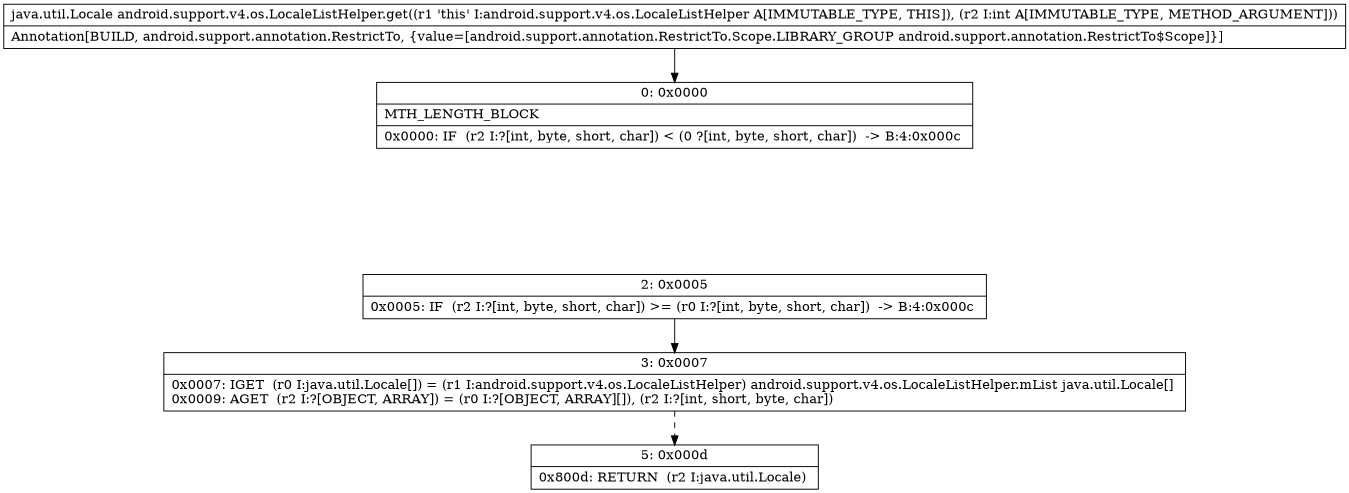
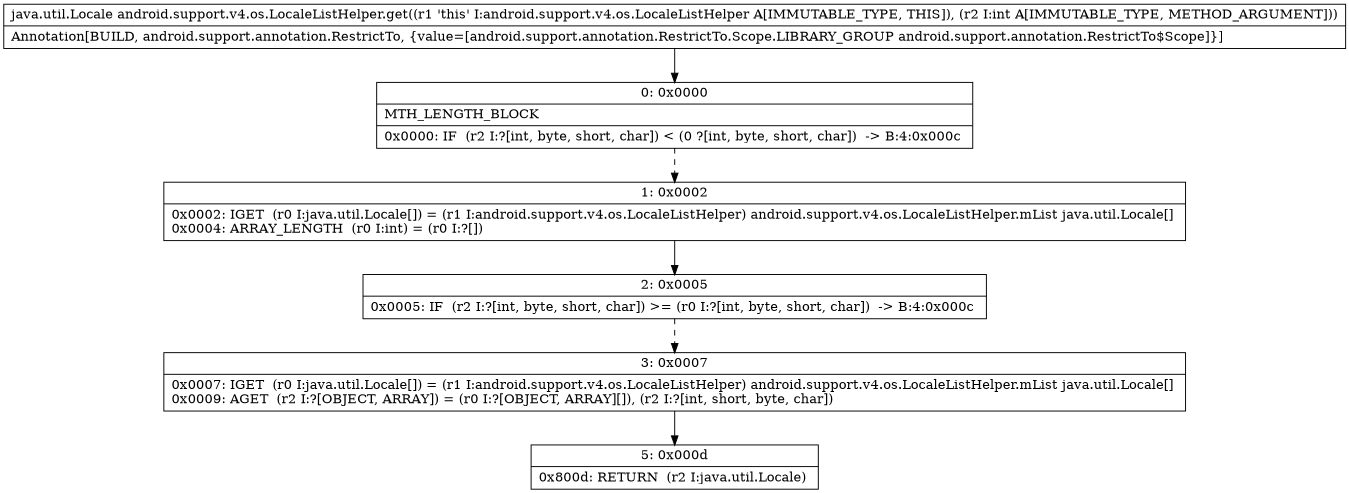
none -> (675, 211)
(675, 331) -> (675, 331)
(675, 423) -> (675, 423)
